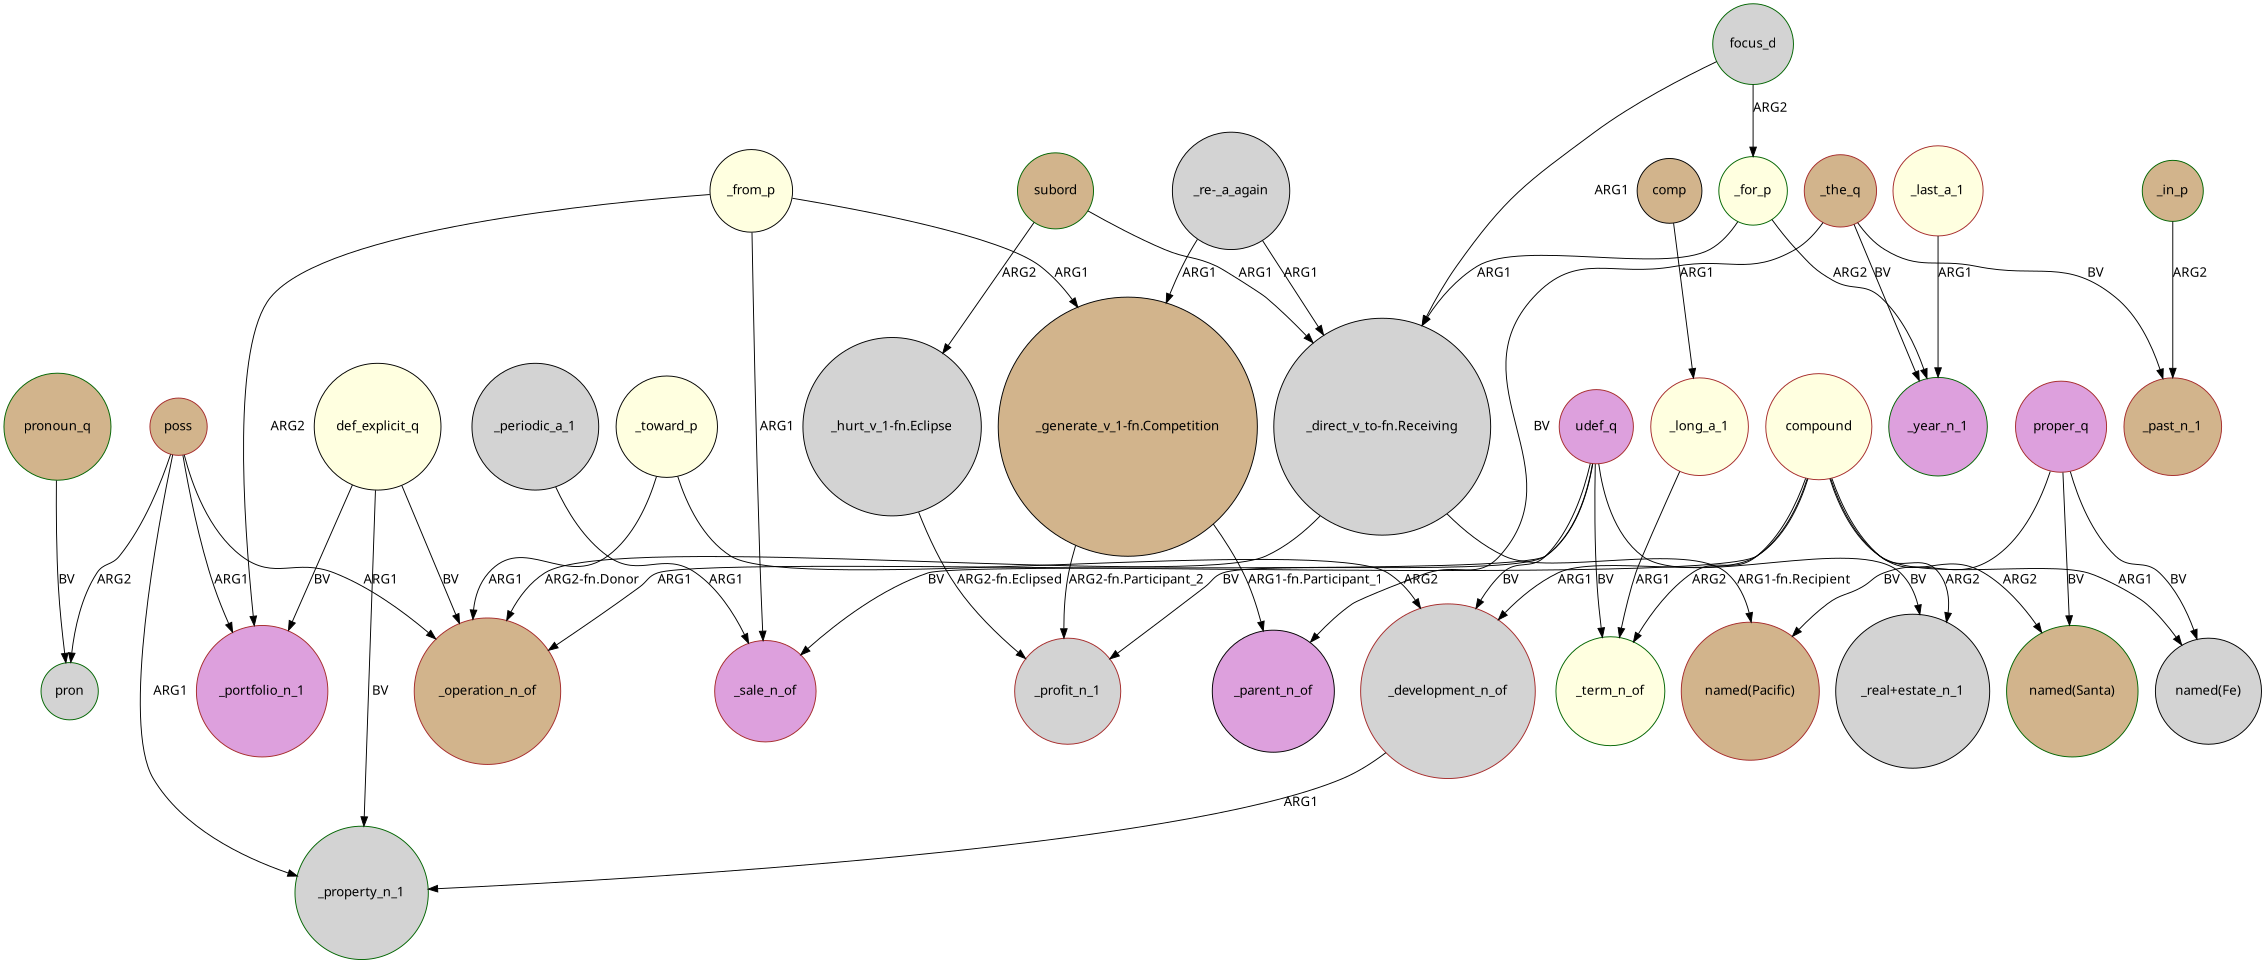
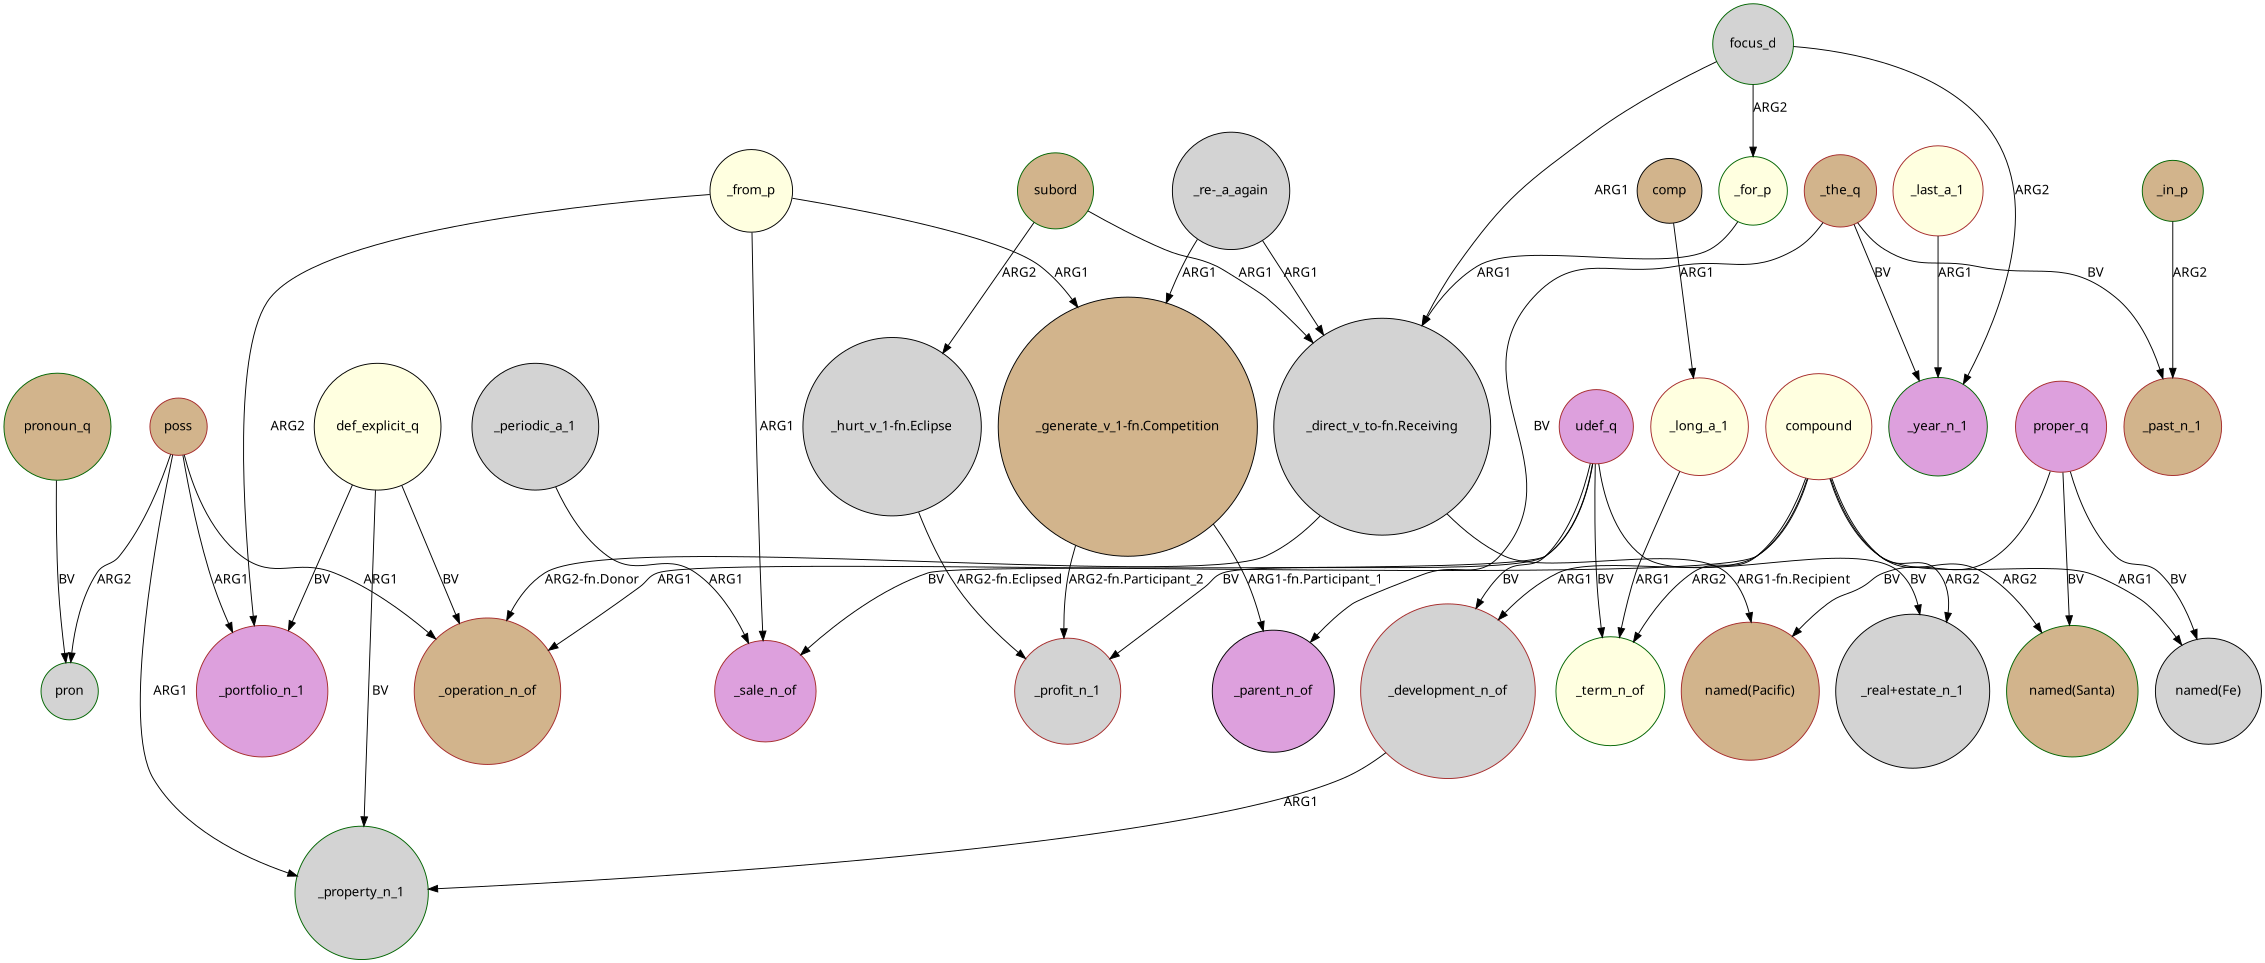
(1856, 287) -> (1999, 147)
(667, 427) -> none
